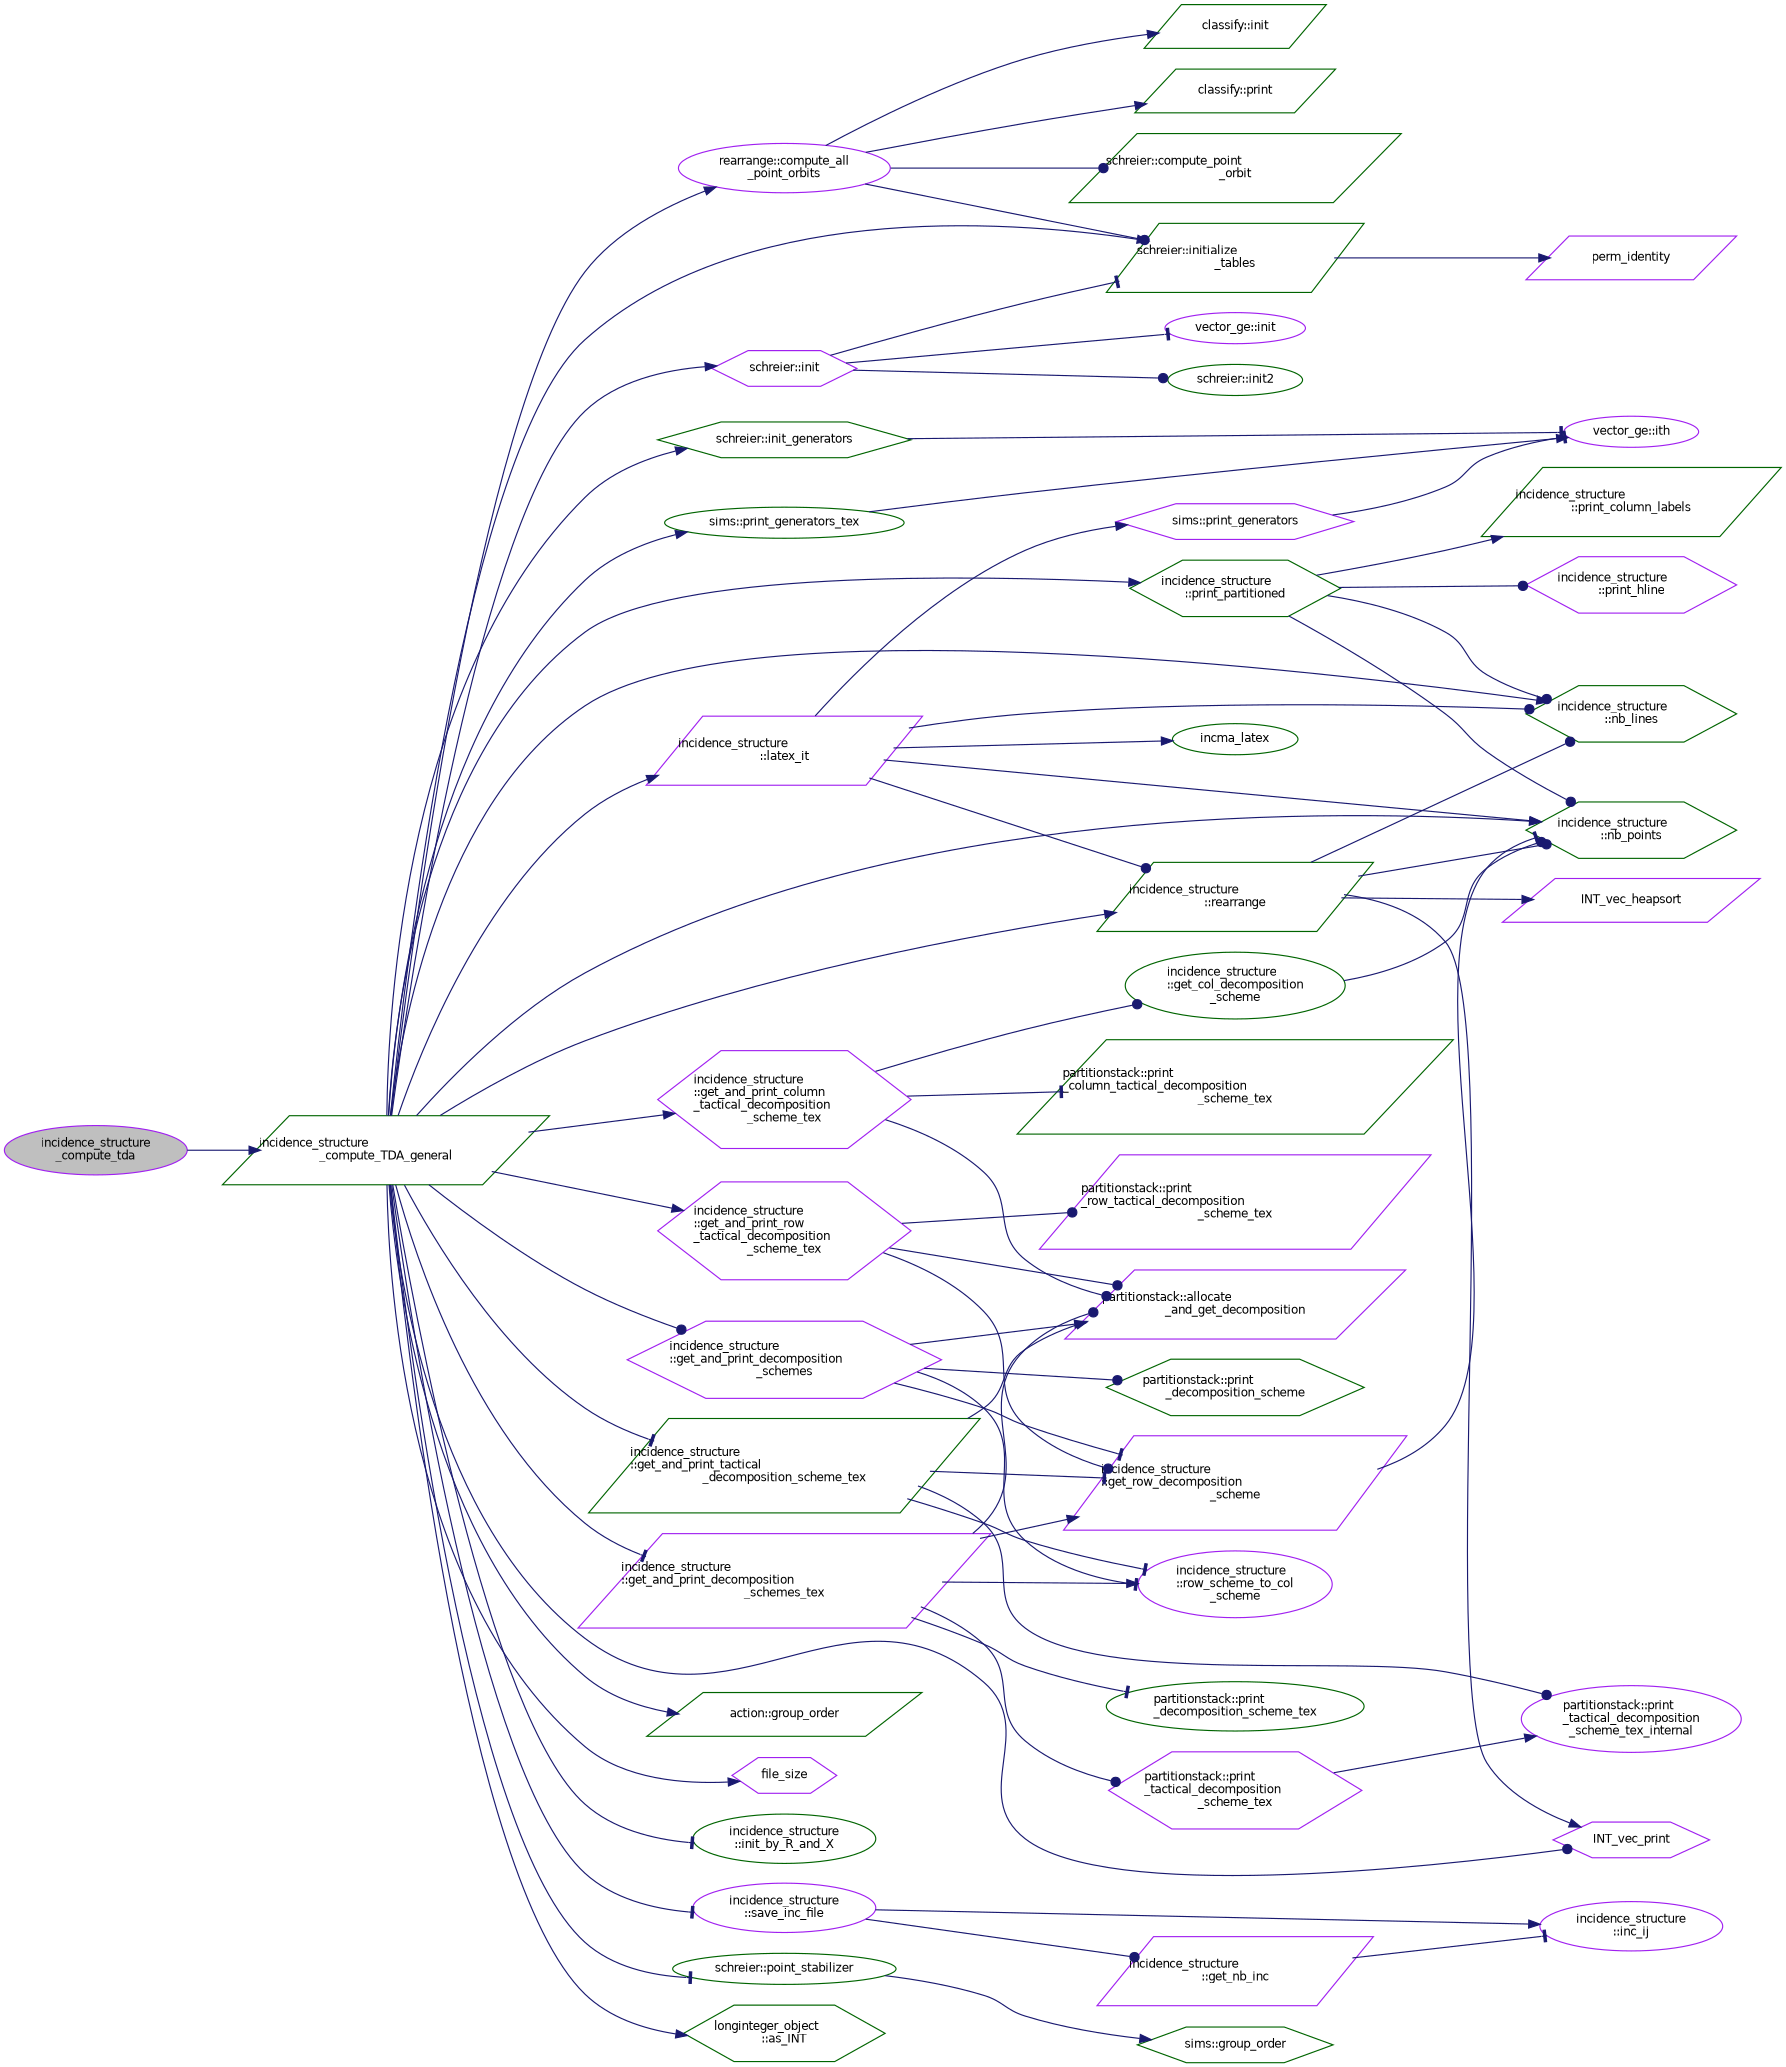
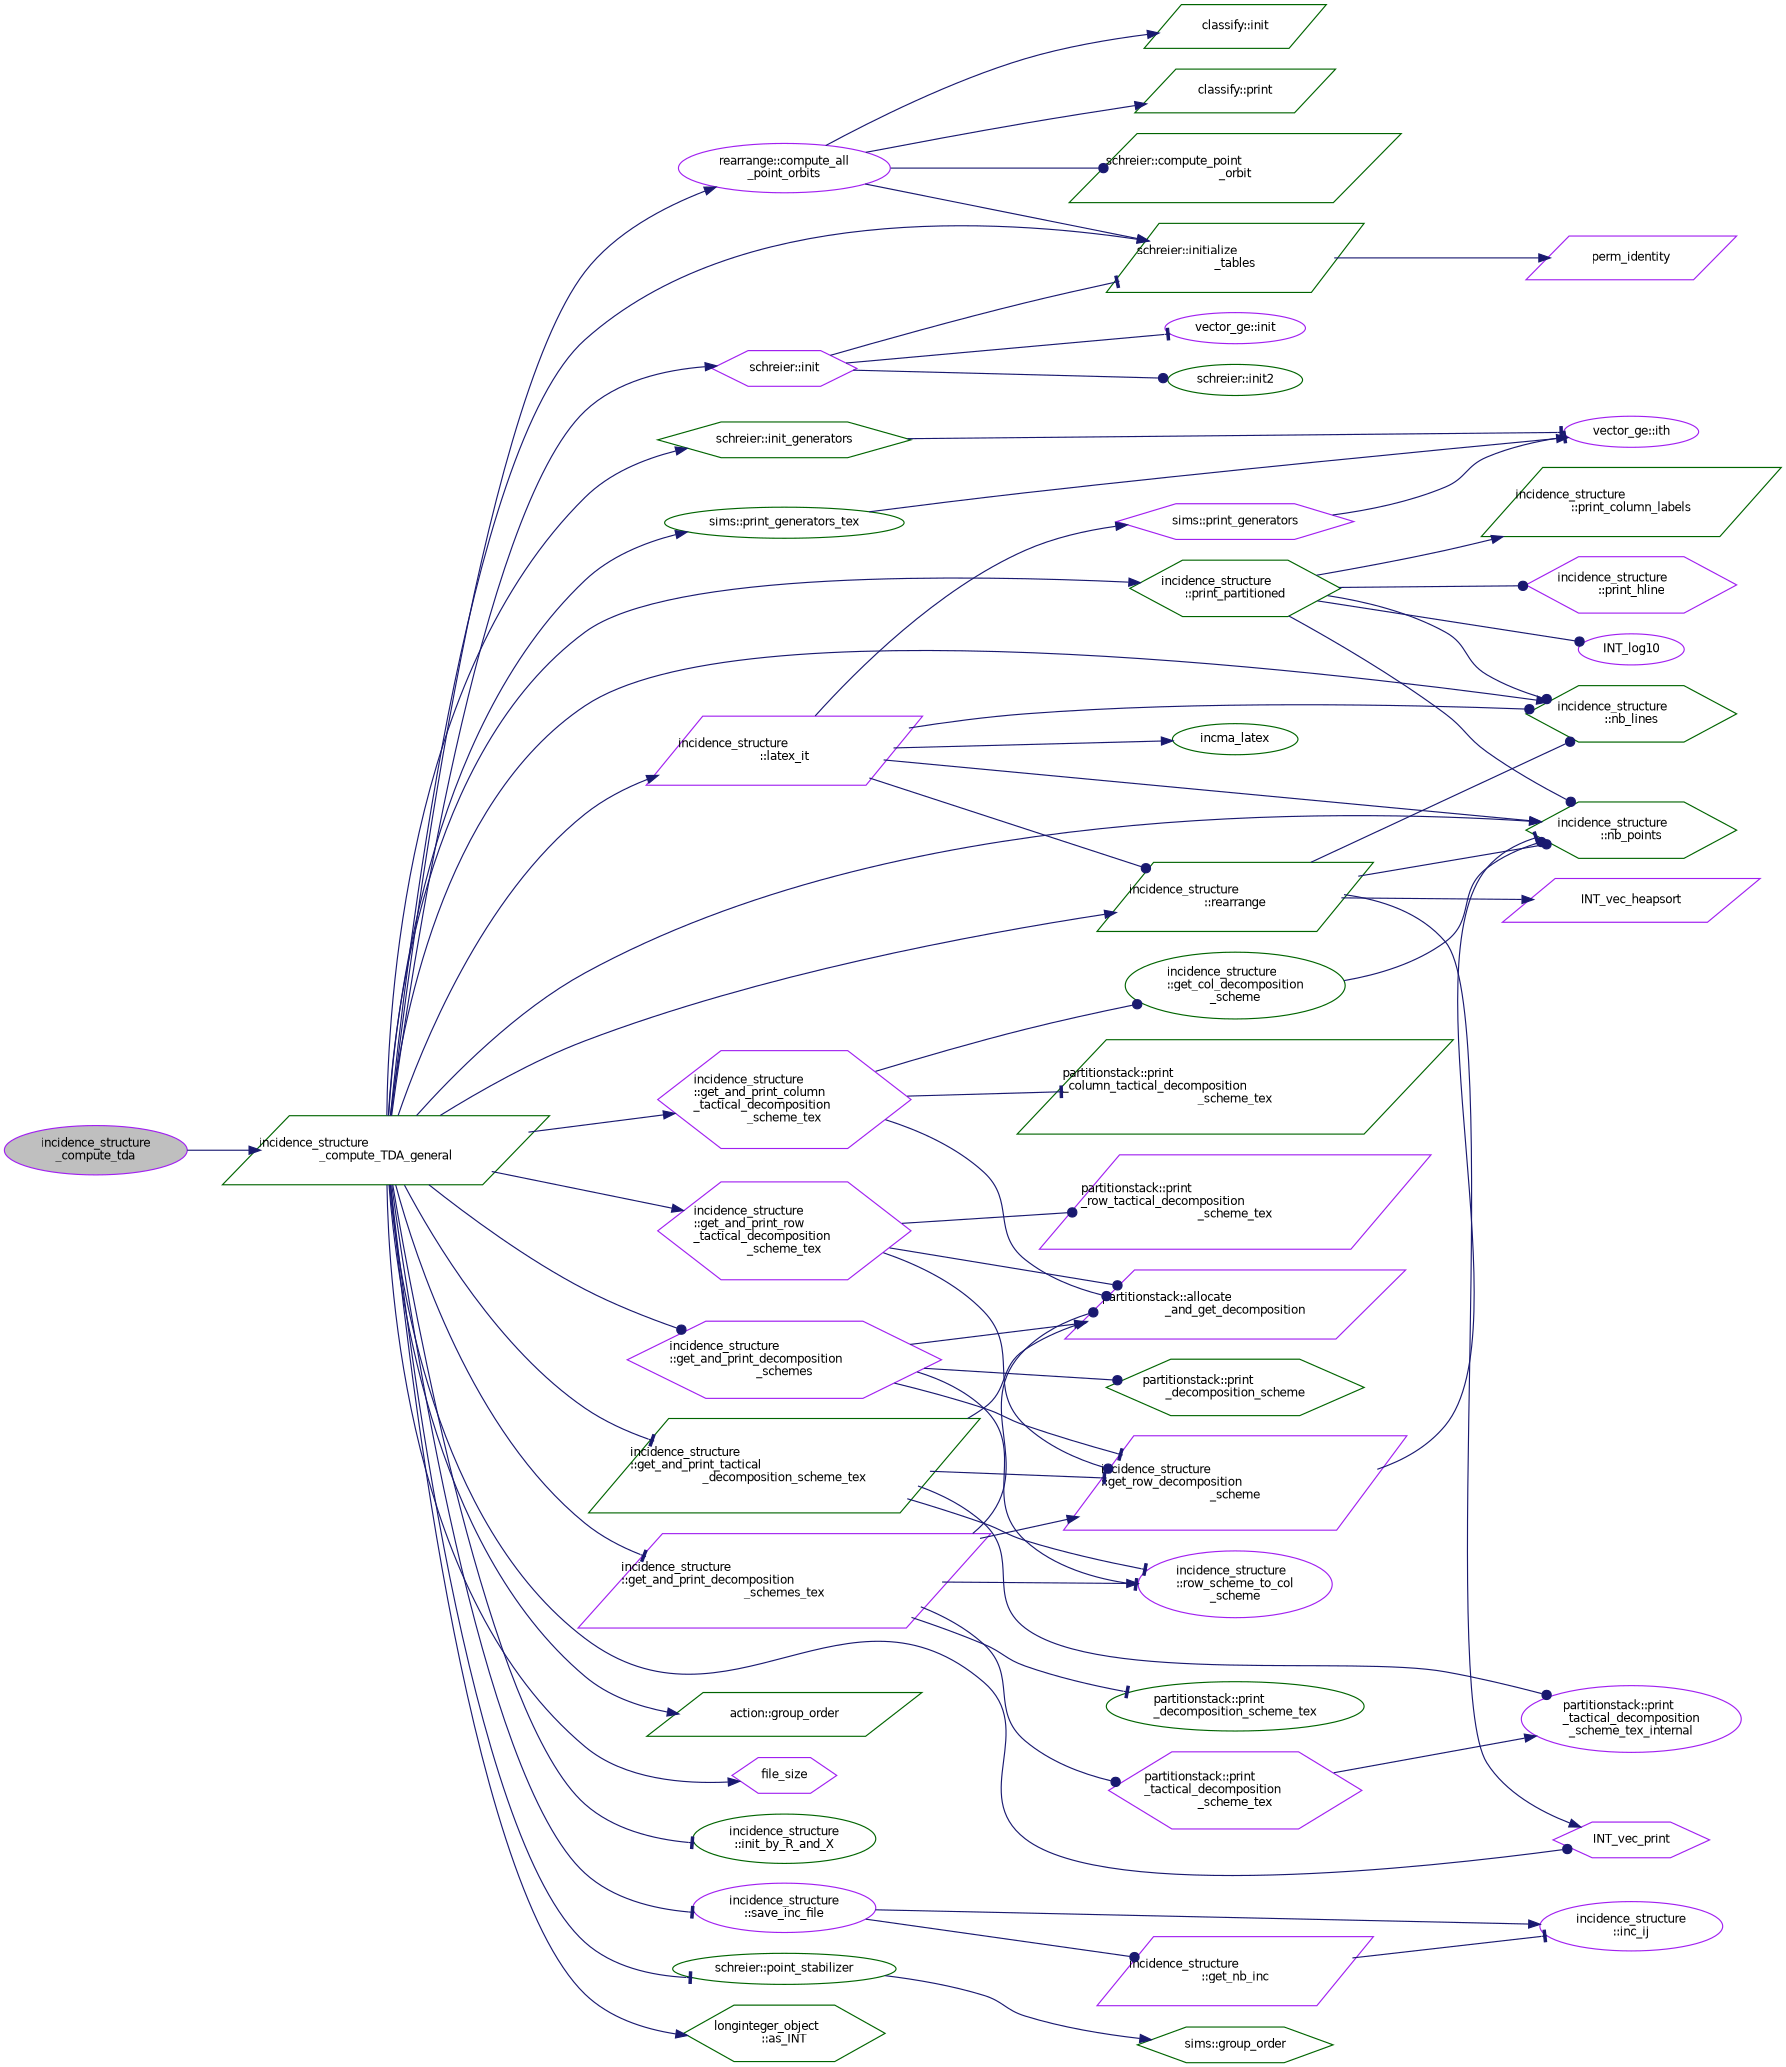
(1001, 211) -> (1001, 211)
none -> (1631, 649)
